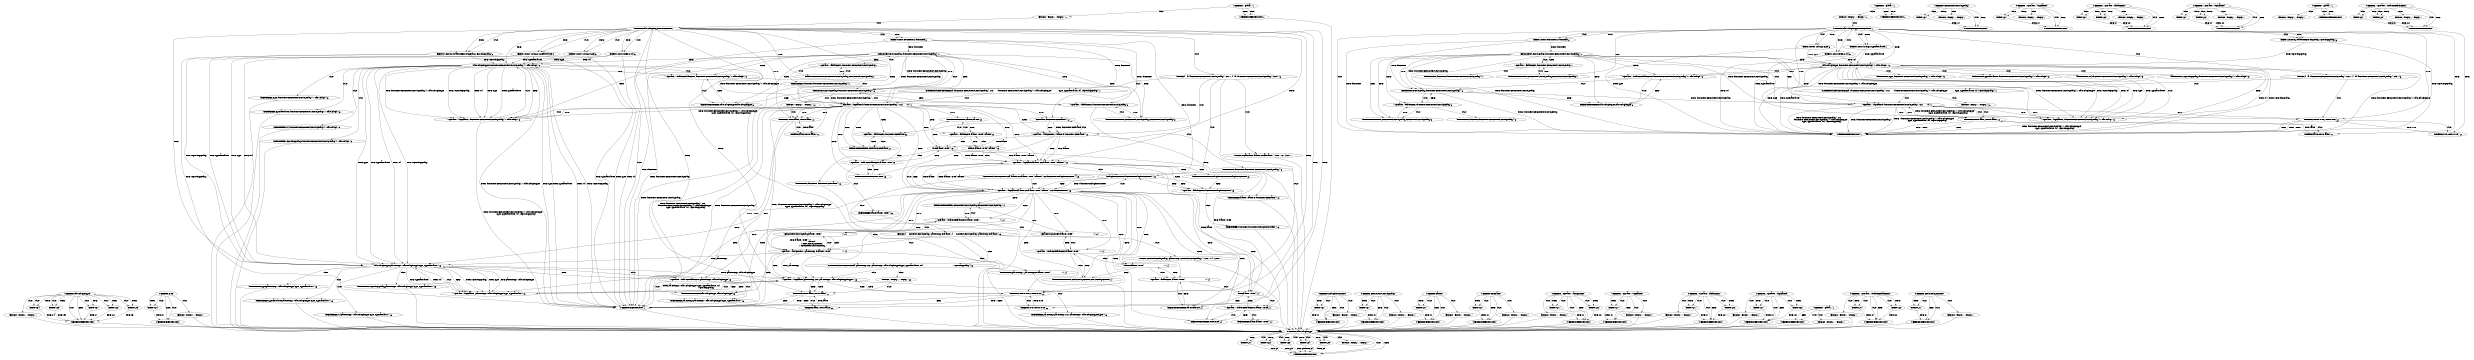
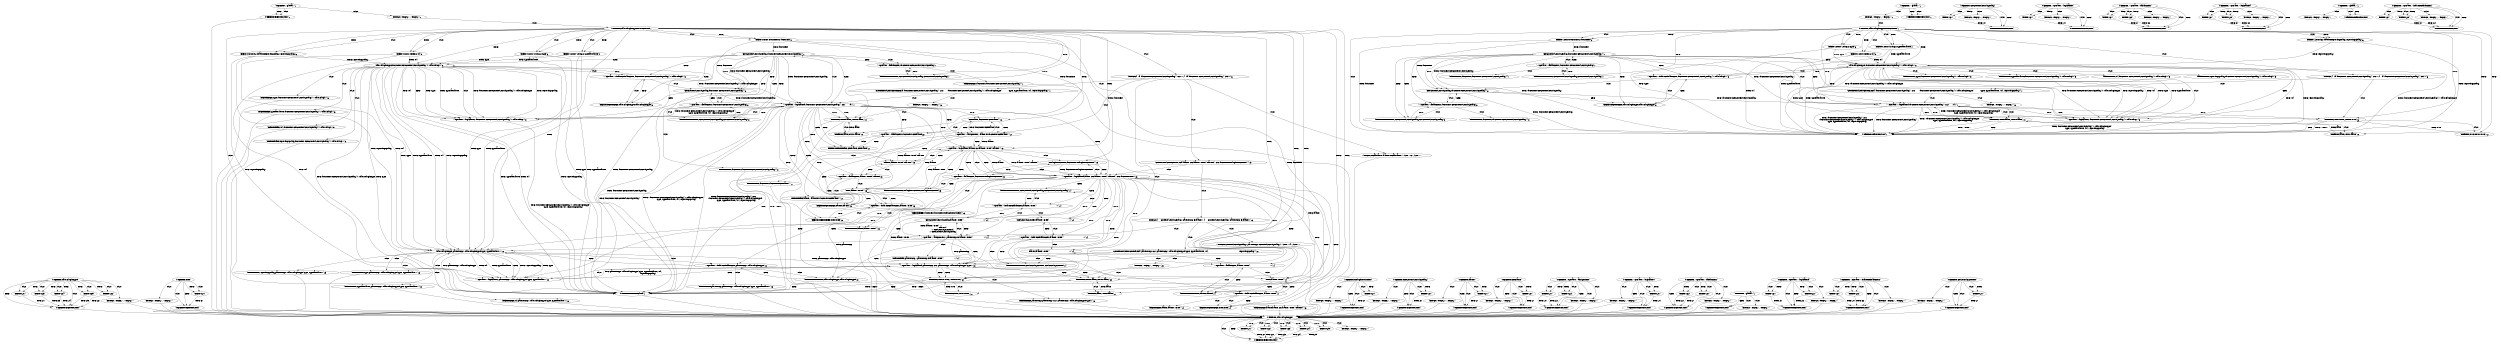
none -> (950, 131)
none -> (931, 153)
none -> (941, 182)
(1183, 184) -> (1042, 170)
none -> (1280, 308)
